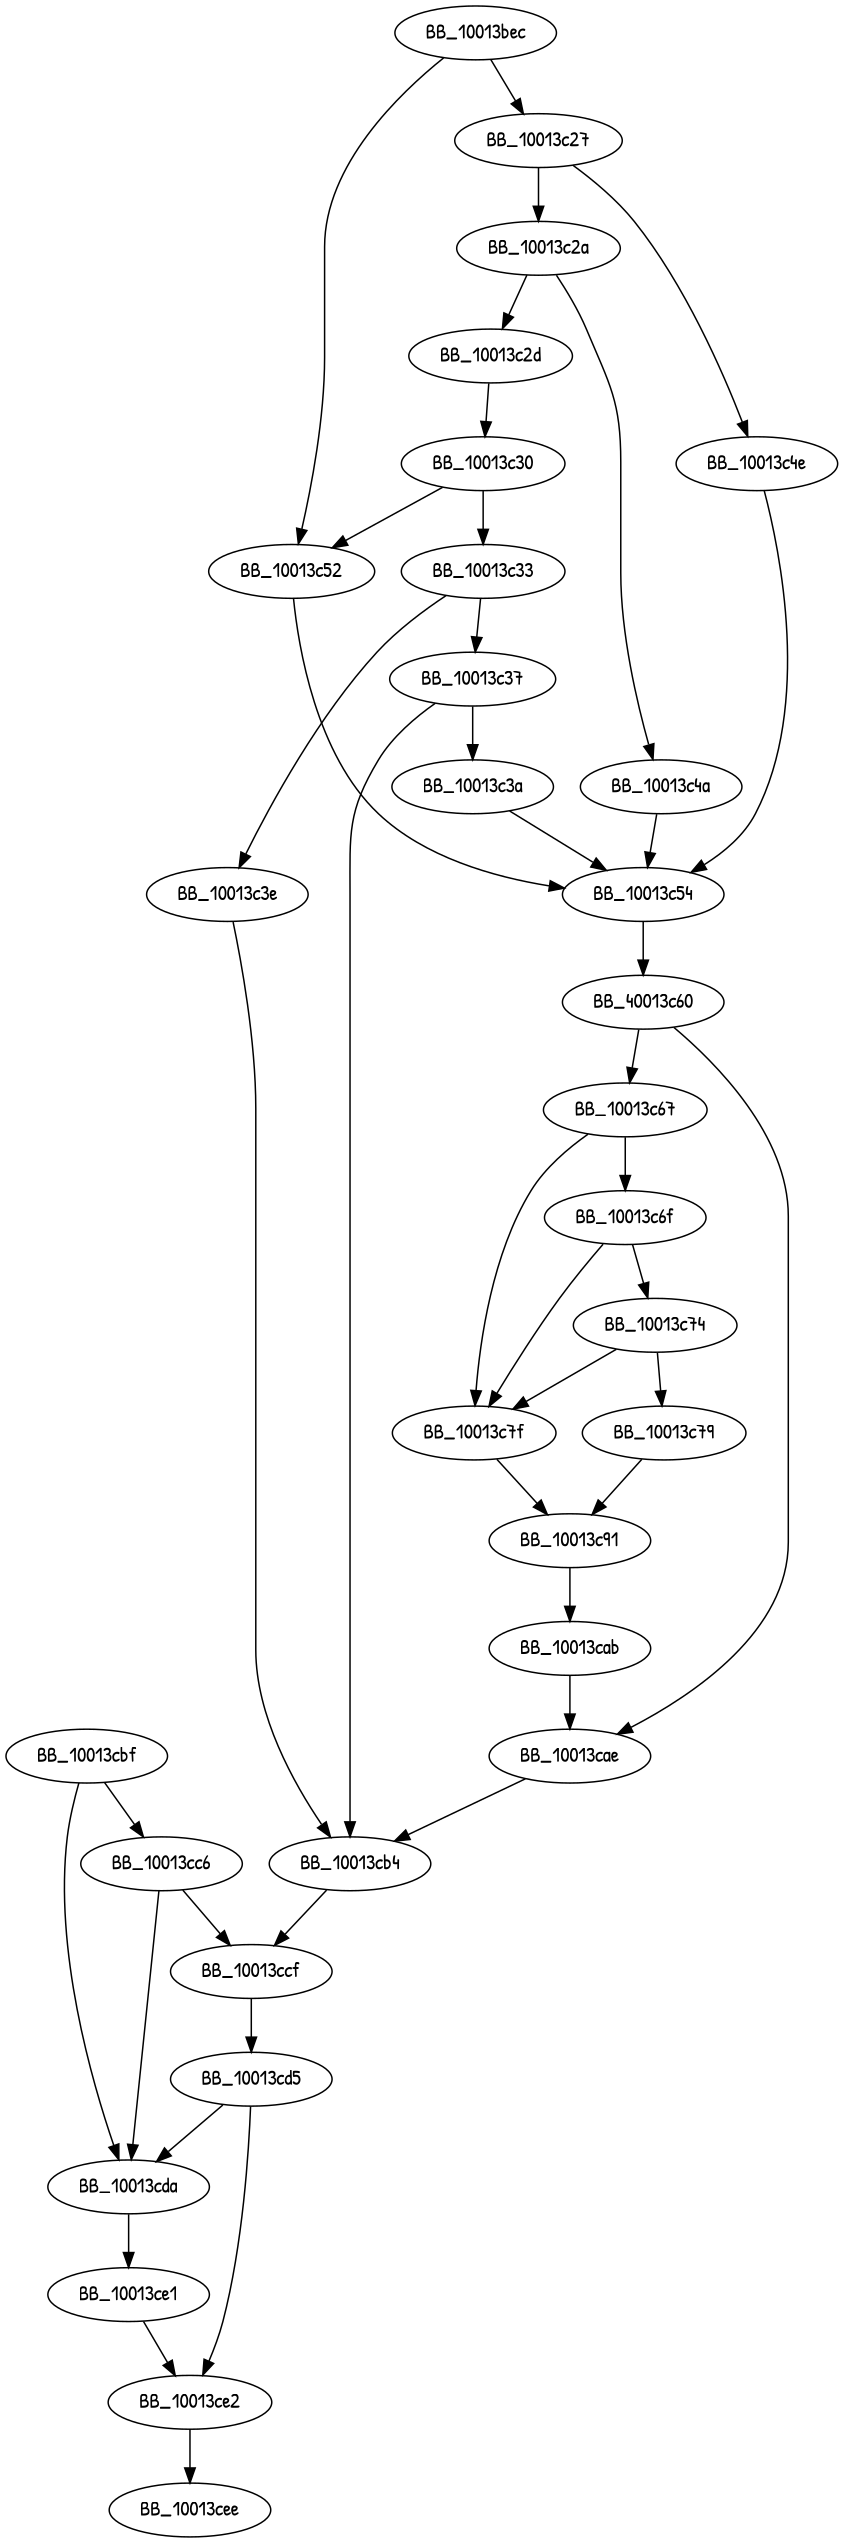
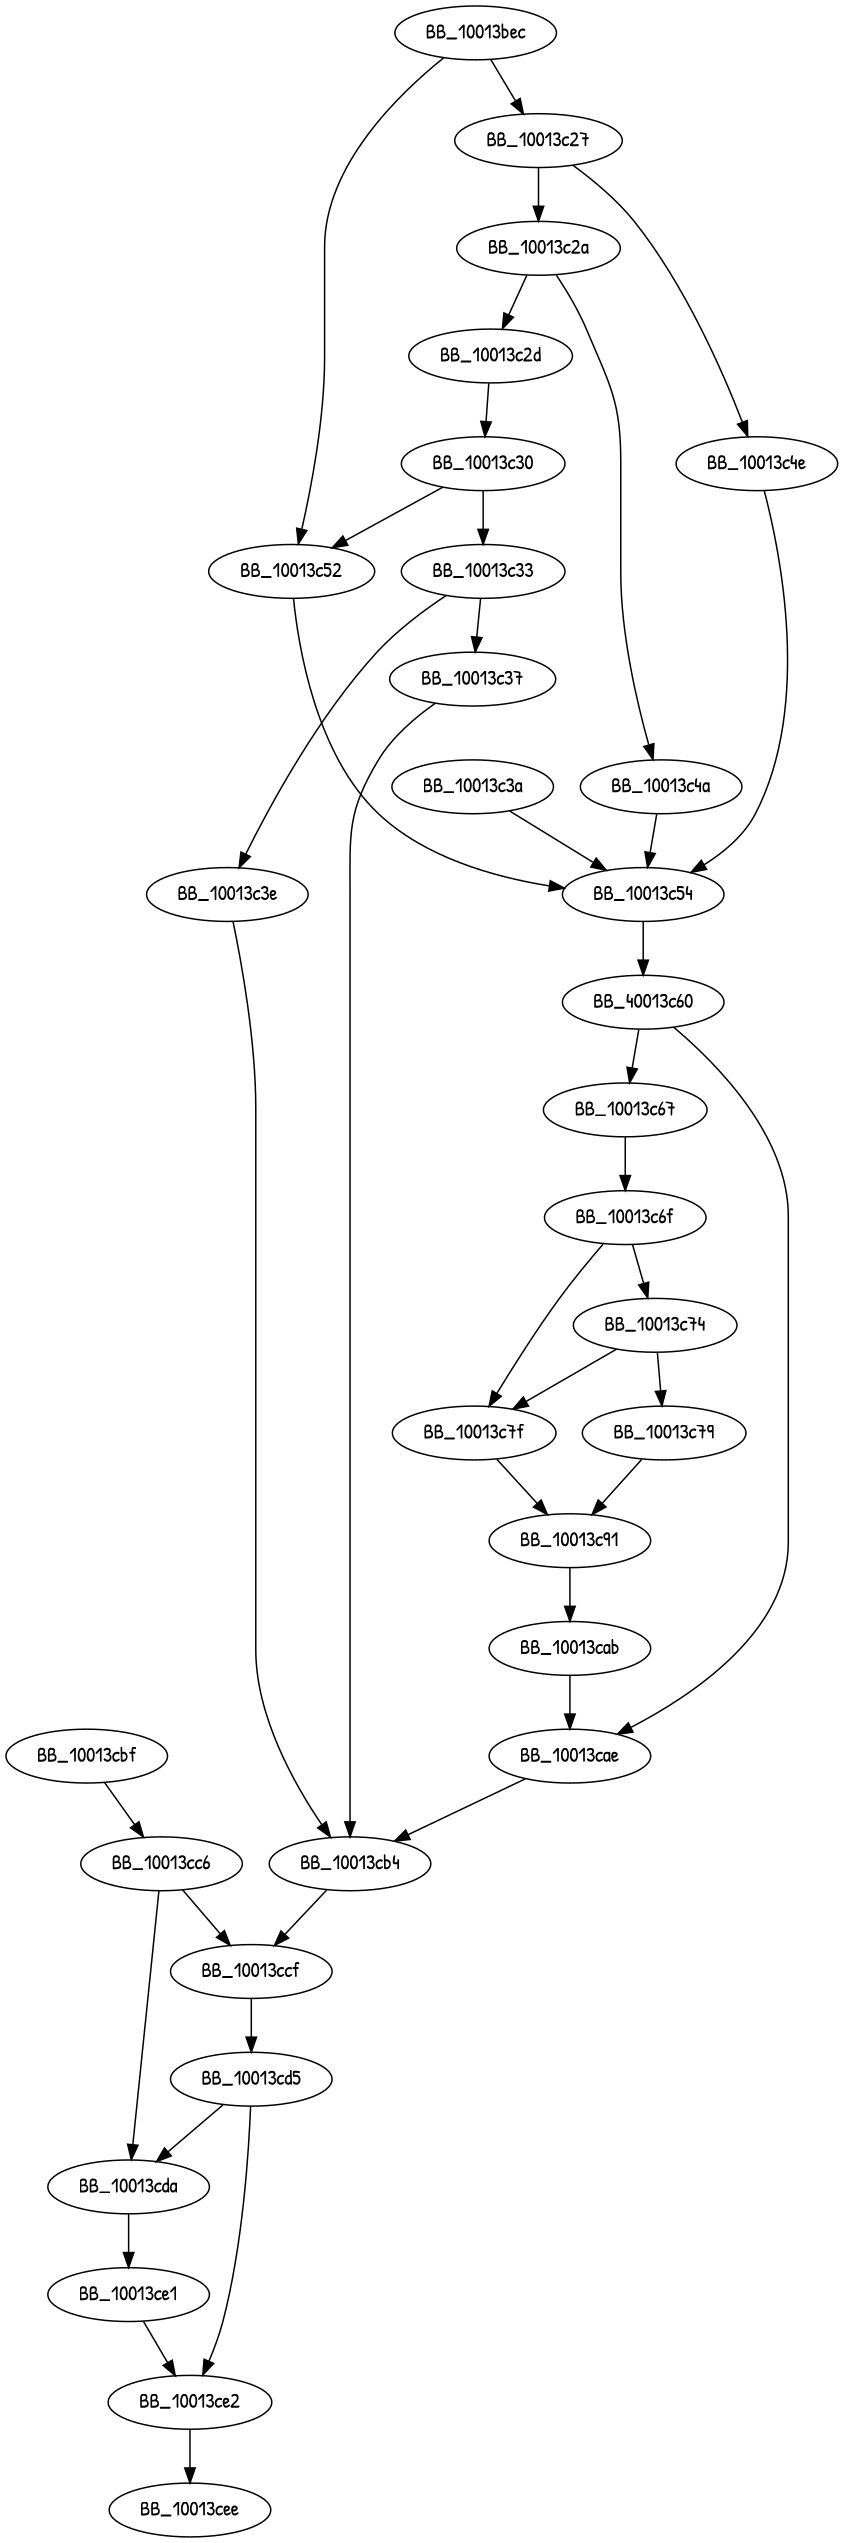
(473, 726) -> none
(504, 1249) -> none
(70, 1966) -> none
